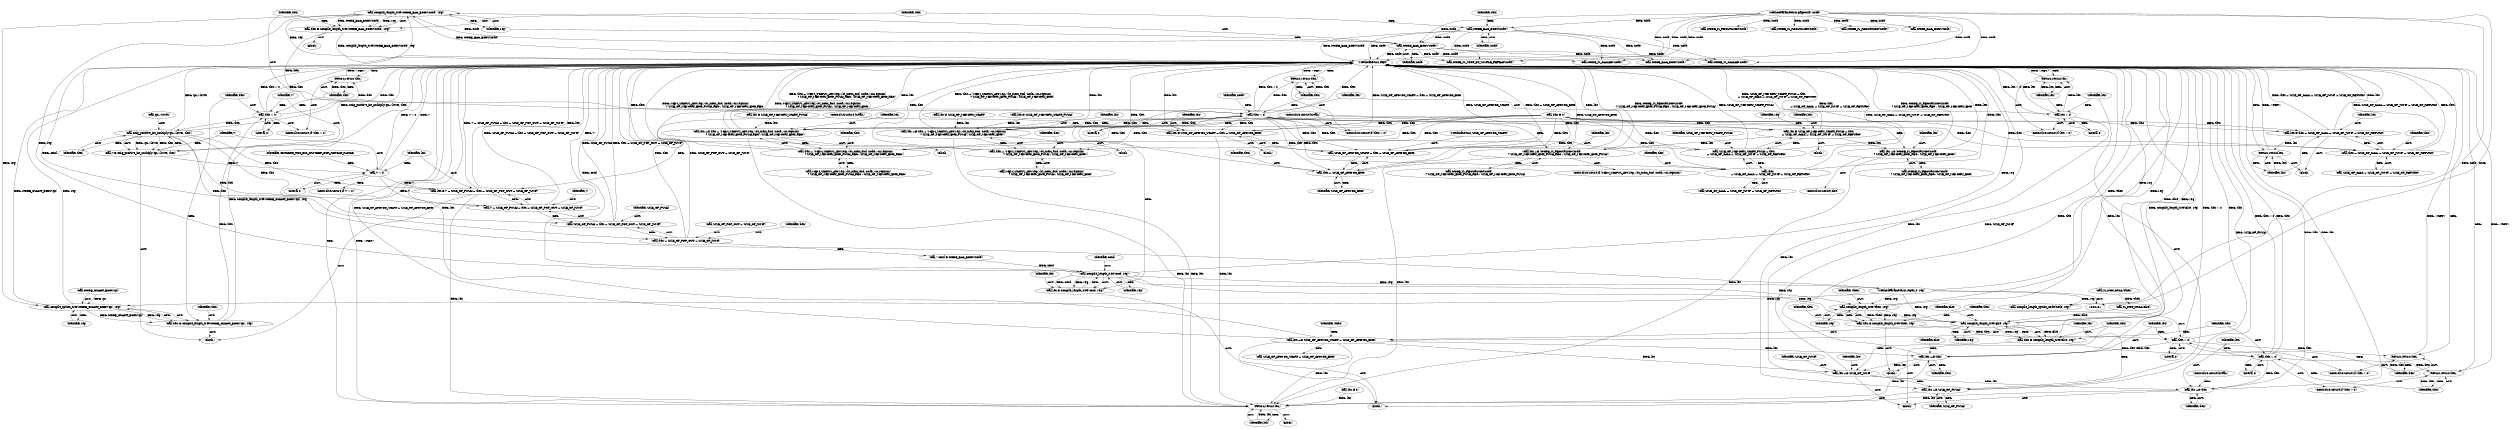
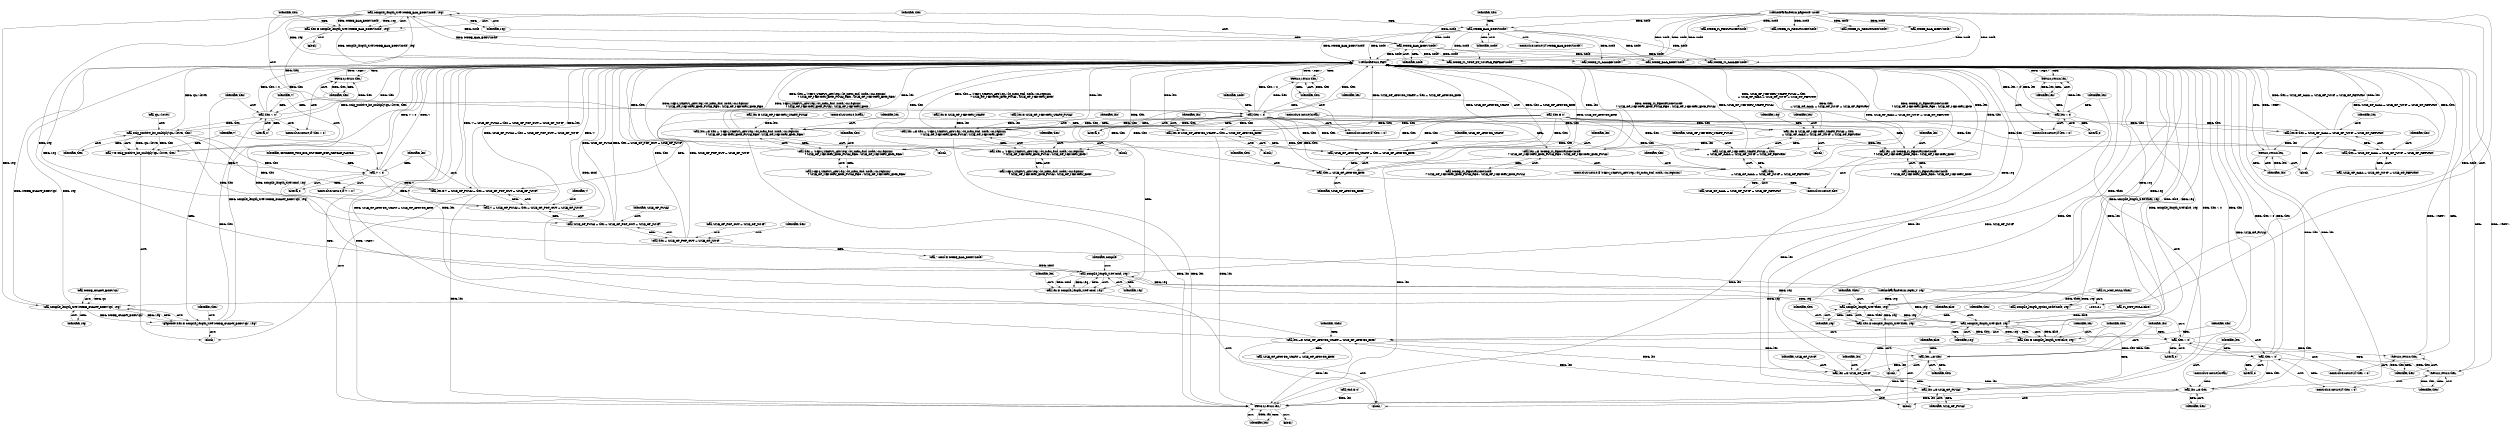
none -> (1551, 46)
none -> (2171, 73)
none -> (390, 127)
(1479, 133) -> (1479, 133)
(173, 146) -> none
(50, 153) -> (50, 153)
(2483, 163) -> (2483, 163)
(1342, 181) -> (1585, 179)
(361, 183) -> (361, 183)
(390, 220) -> none
(1105, 258) -> (1105, 258)
(1506, 284) -> (1599, 287)
(2123, 298) -> (1991, 304)
(82, 307) -> (82, 307)
(210, 324) -> (210, 324)
none -> (1636, 374)
(1350, 390) -> (1350, 390)
